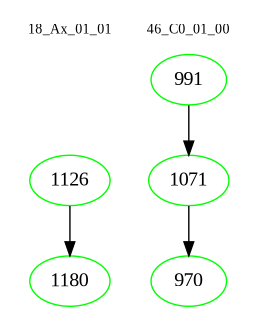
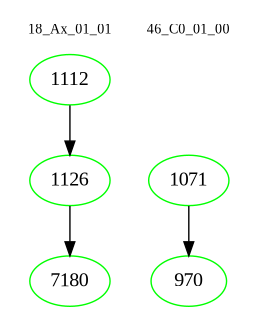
none -> (70, 80)
(189, 80) -> none
(70, 281) -> (70, 281)
